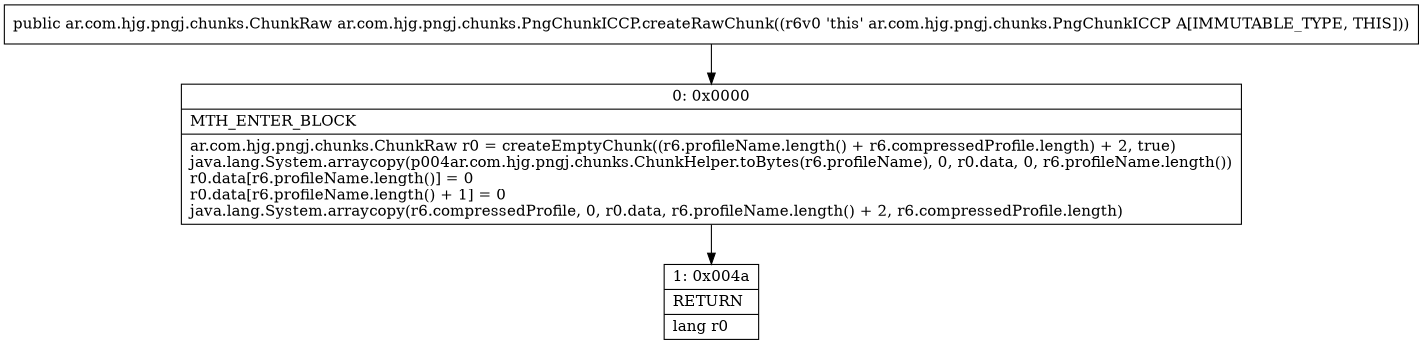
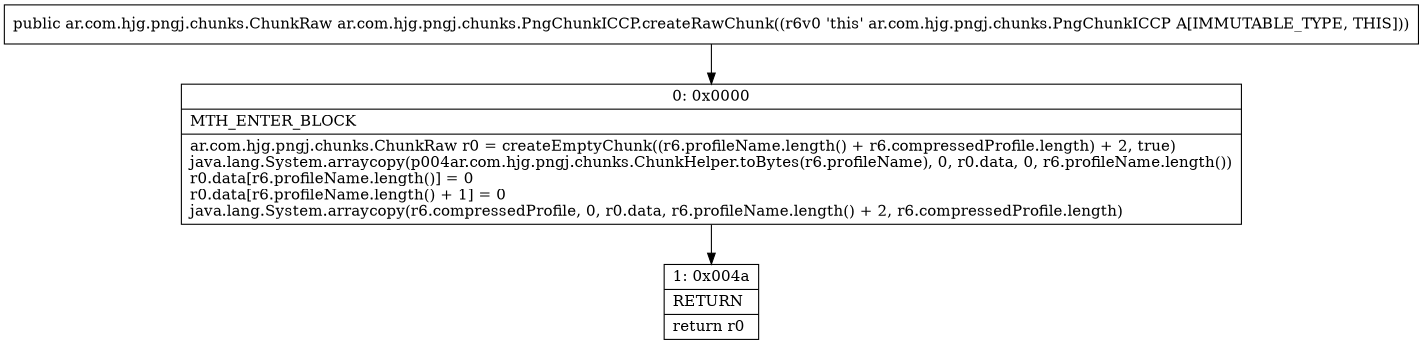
(701, 326) -> (709, 326)
